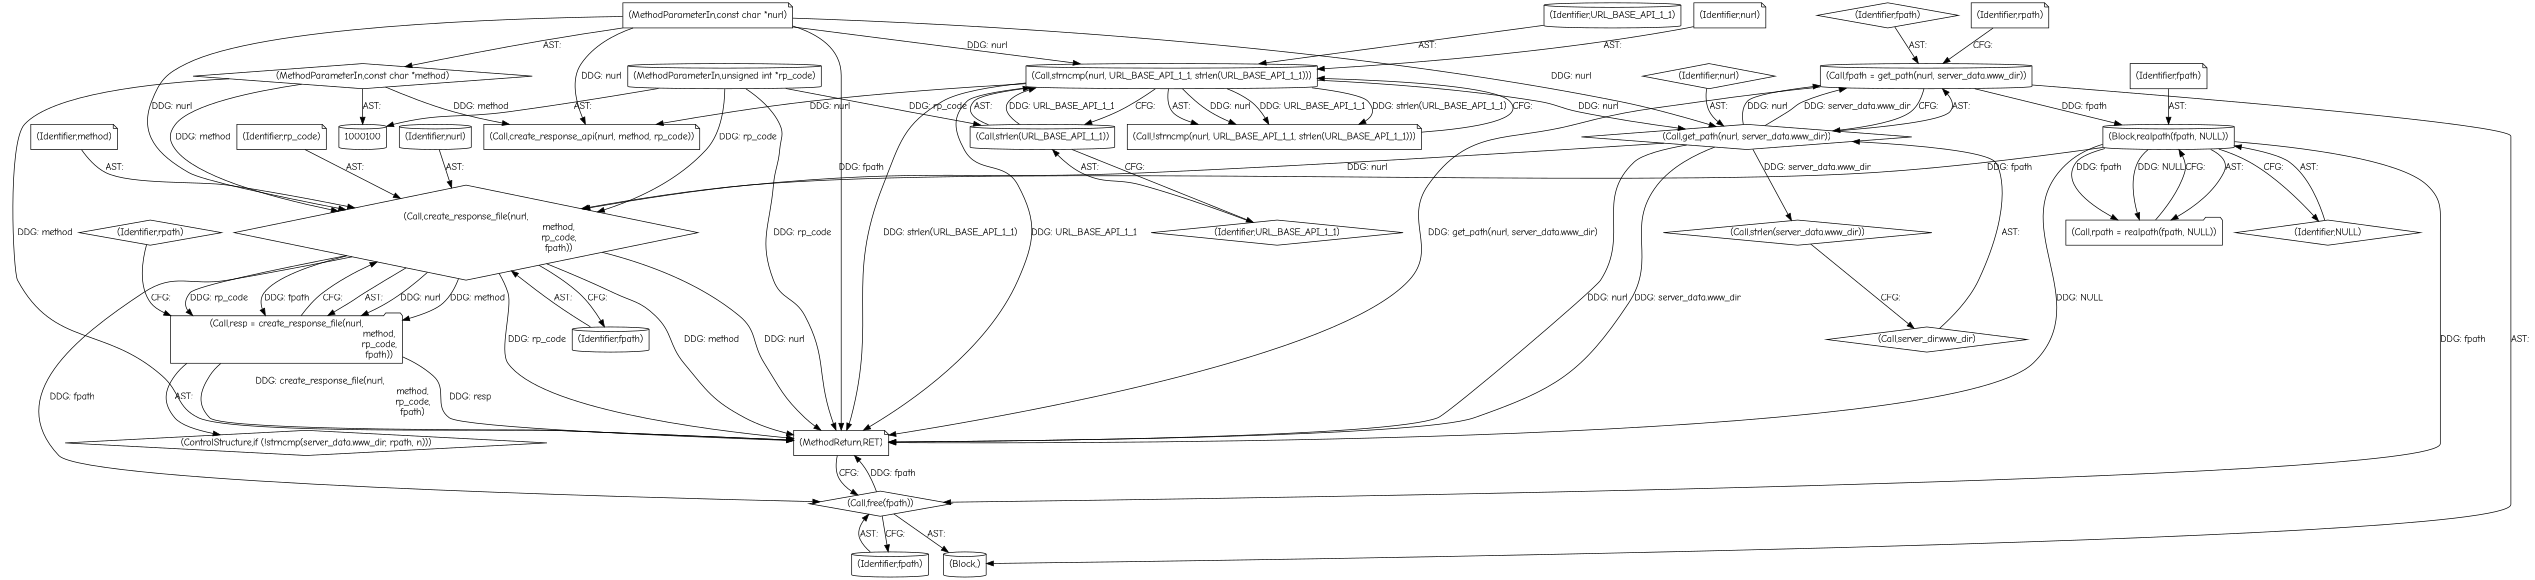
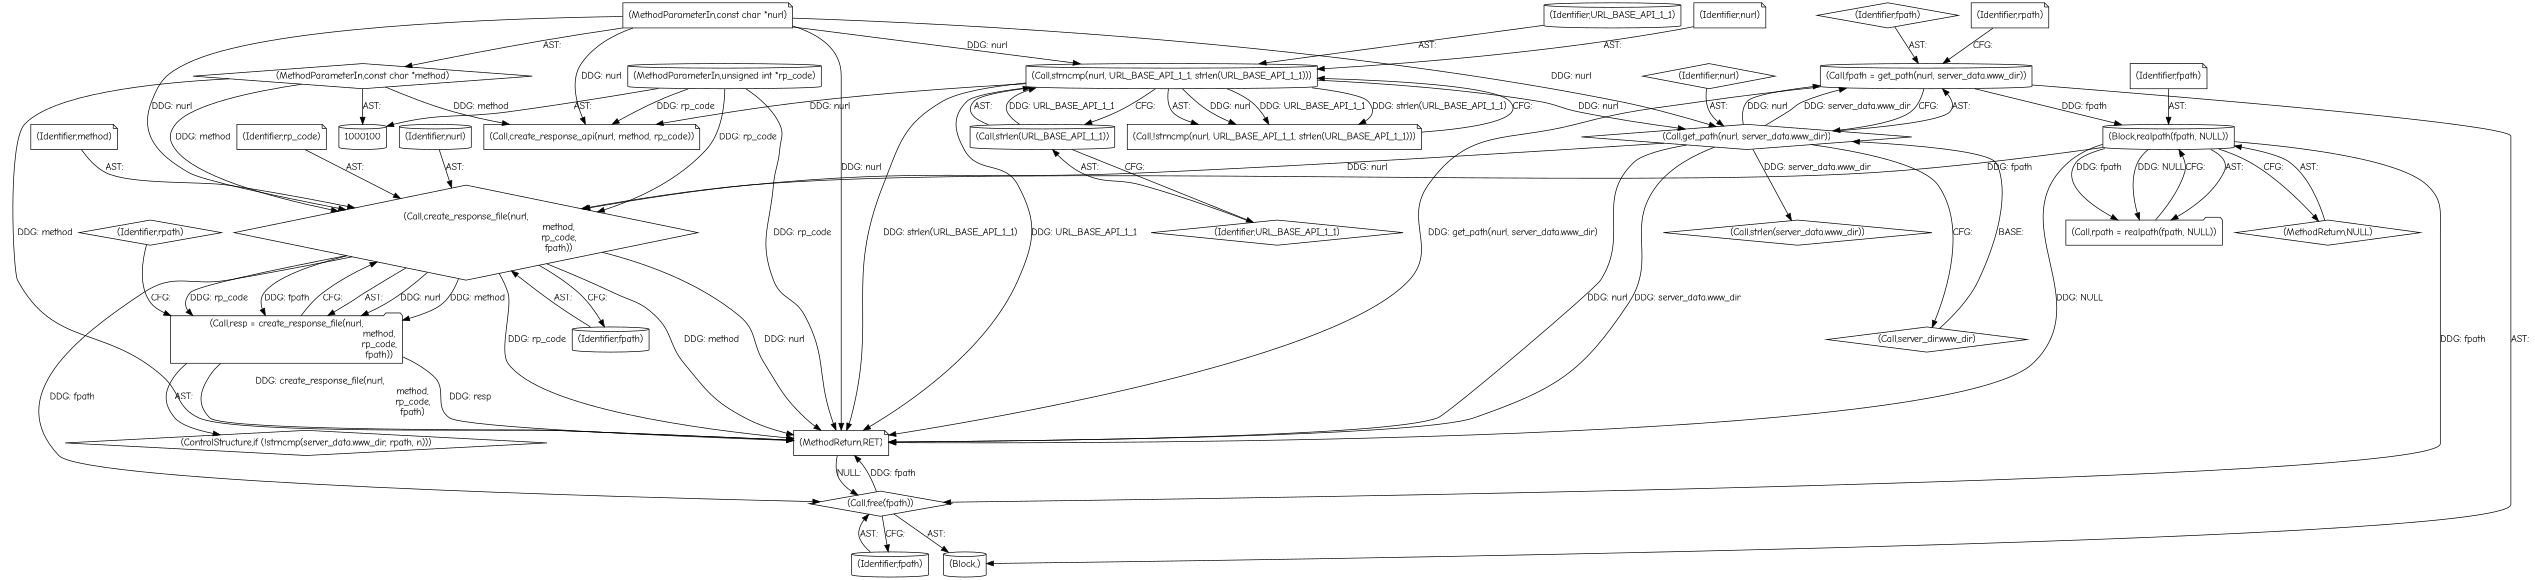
(880, 106) -> (653, 103)
(861, 167) -> (861, 167)
(2012, 233) -> (2012, 233)
(2328, 233) -> (2328, 233)
(1860, 284) -> (1939, 188)
(851, 473) -> (851, 473)
